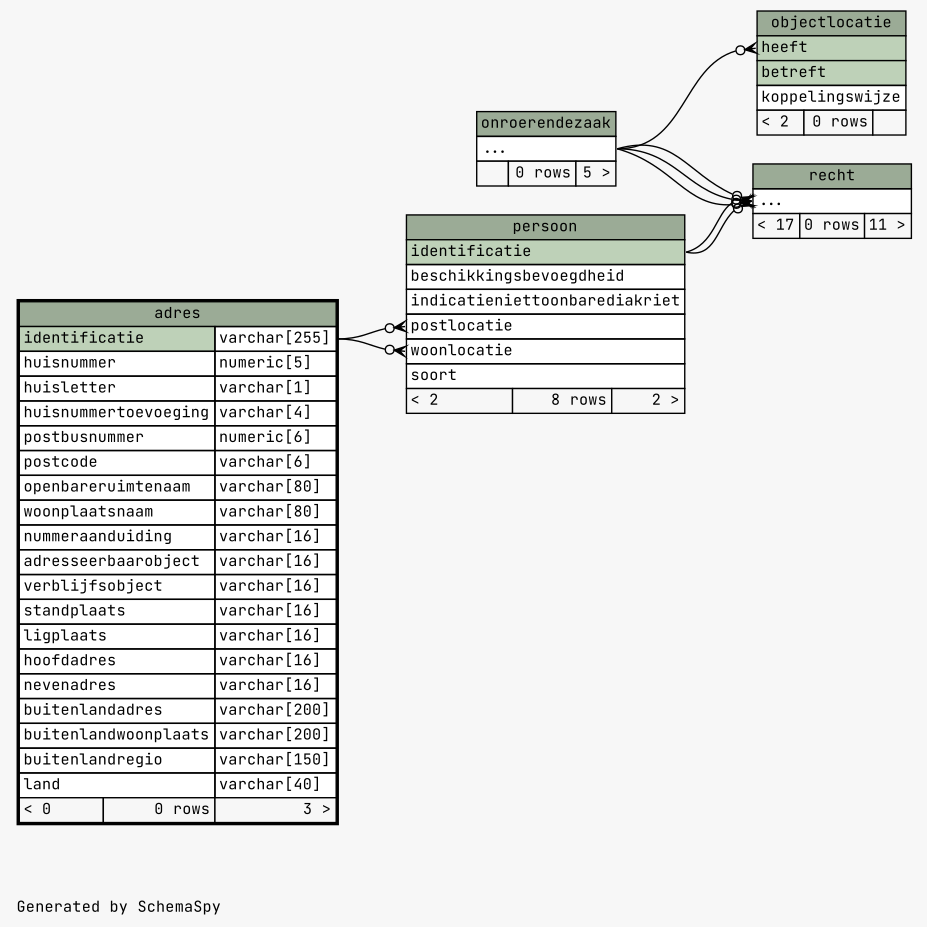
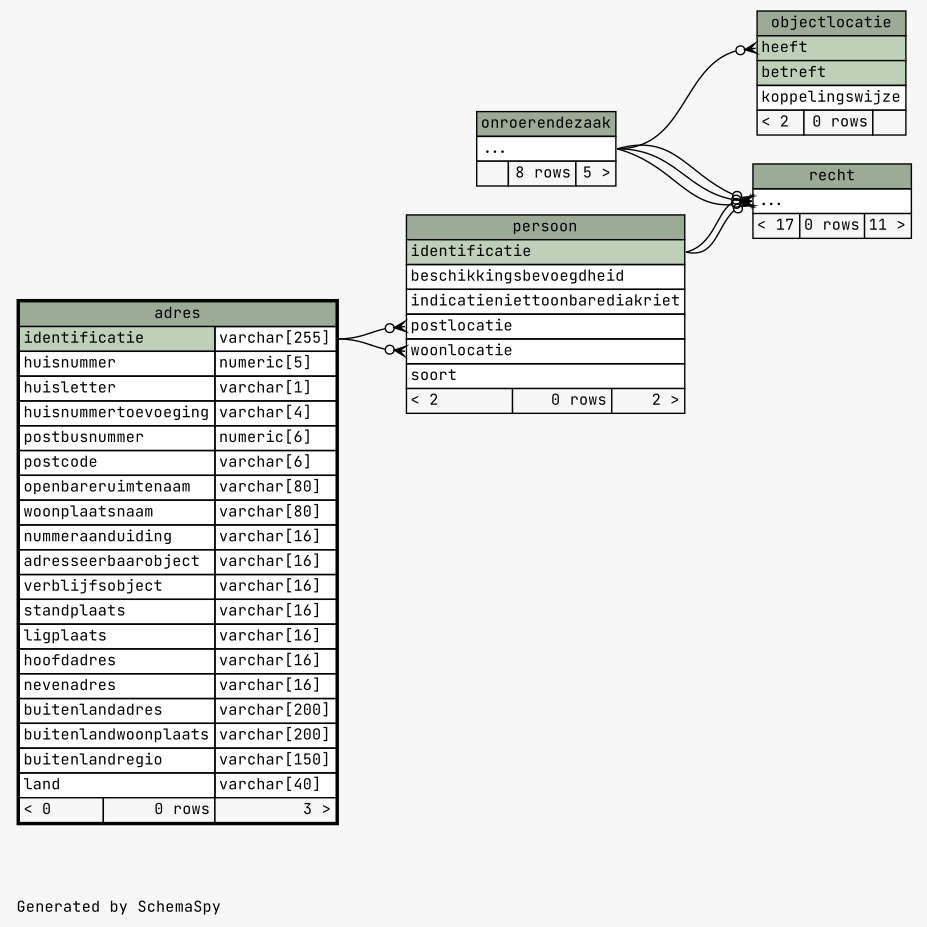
(544, 173) -> (544, 173)
(579, 400) -> (579, 400)
